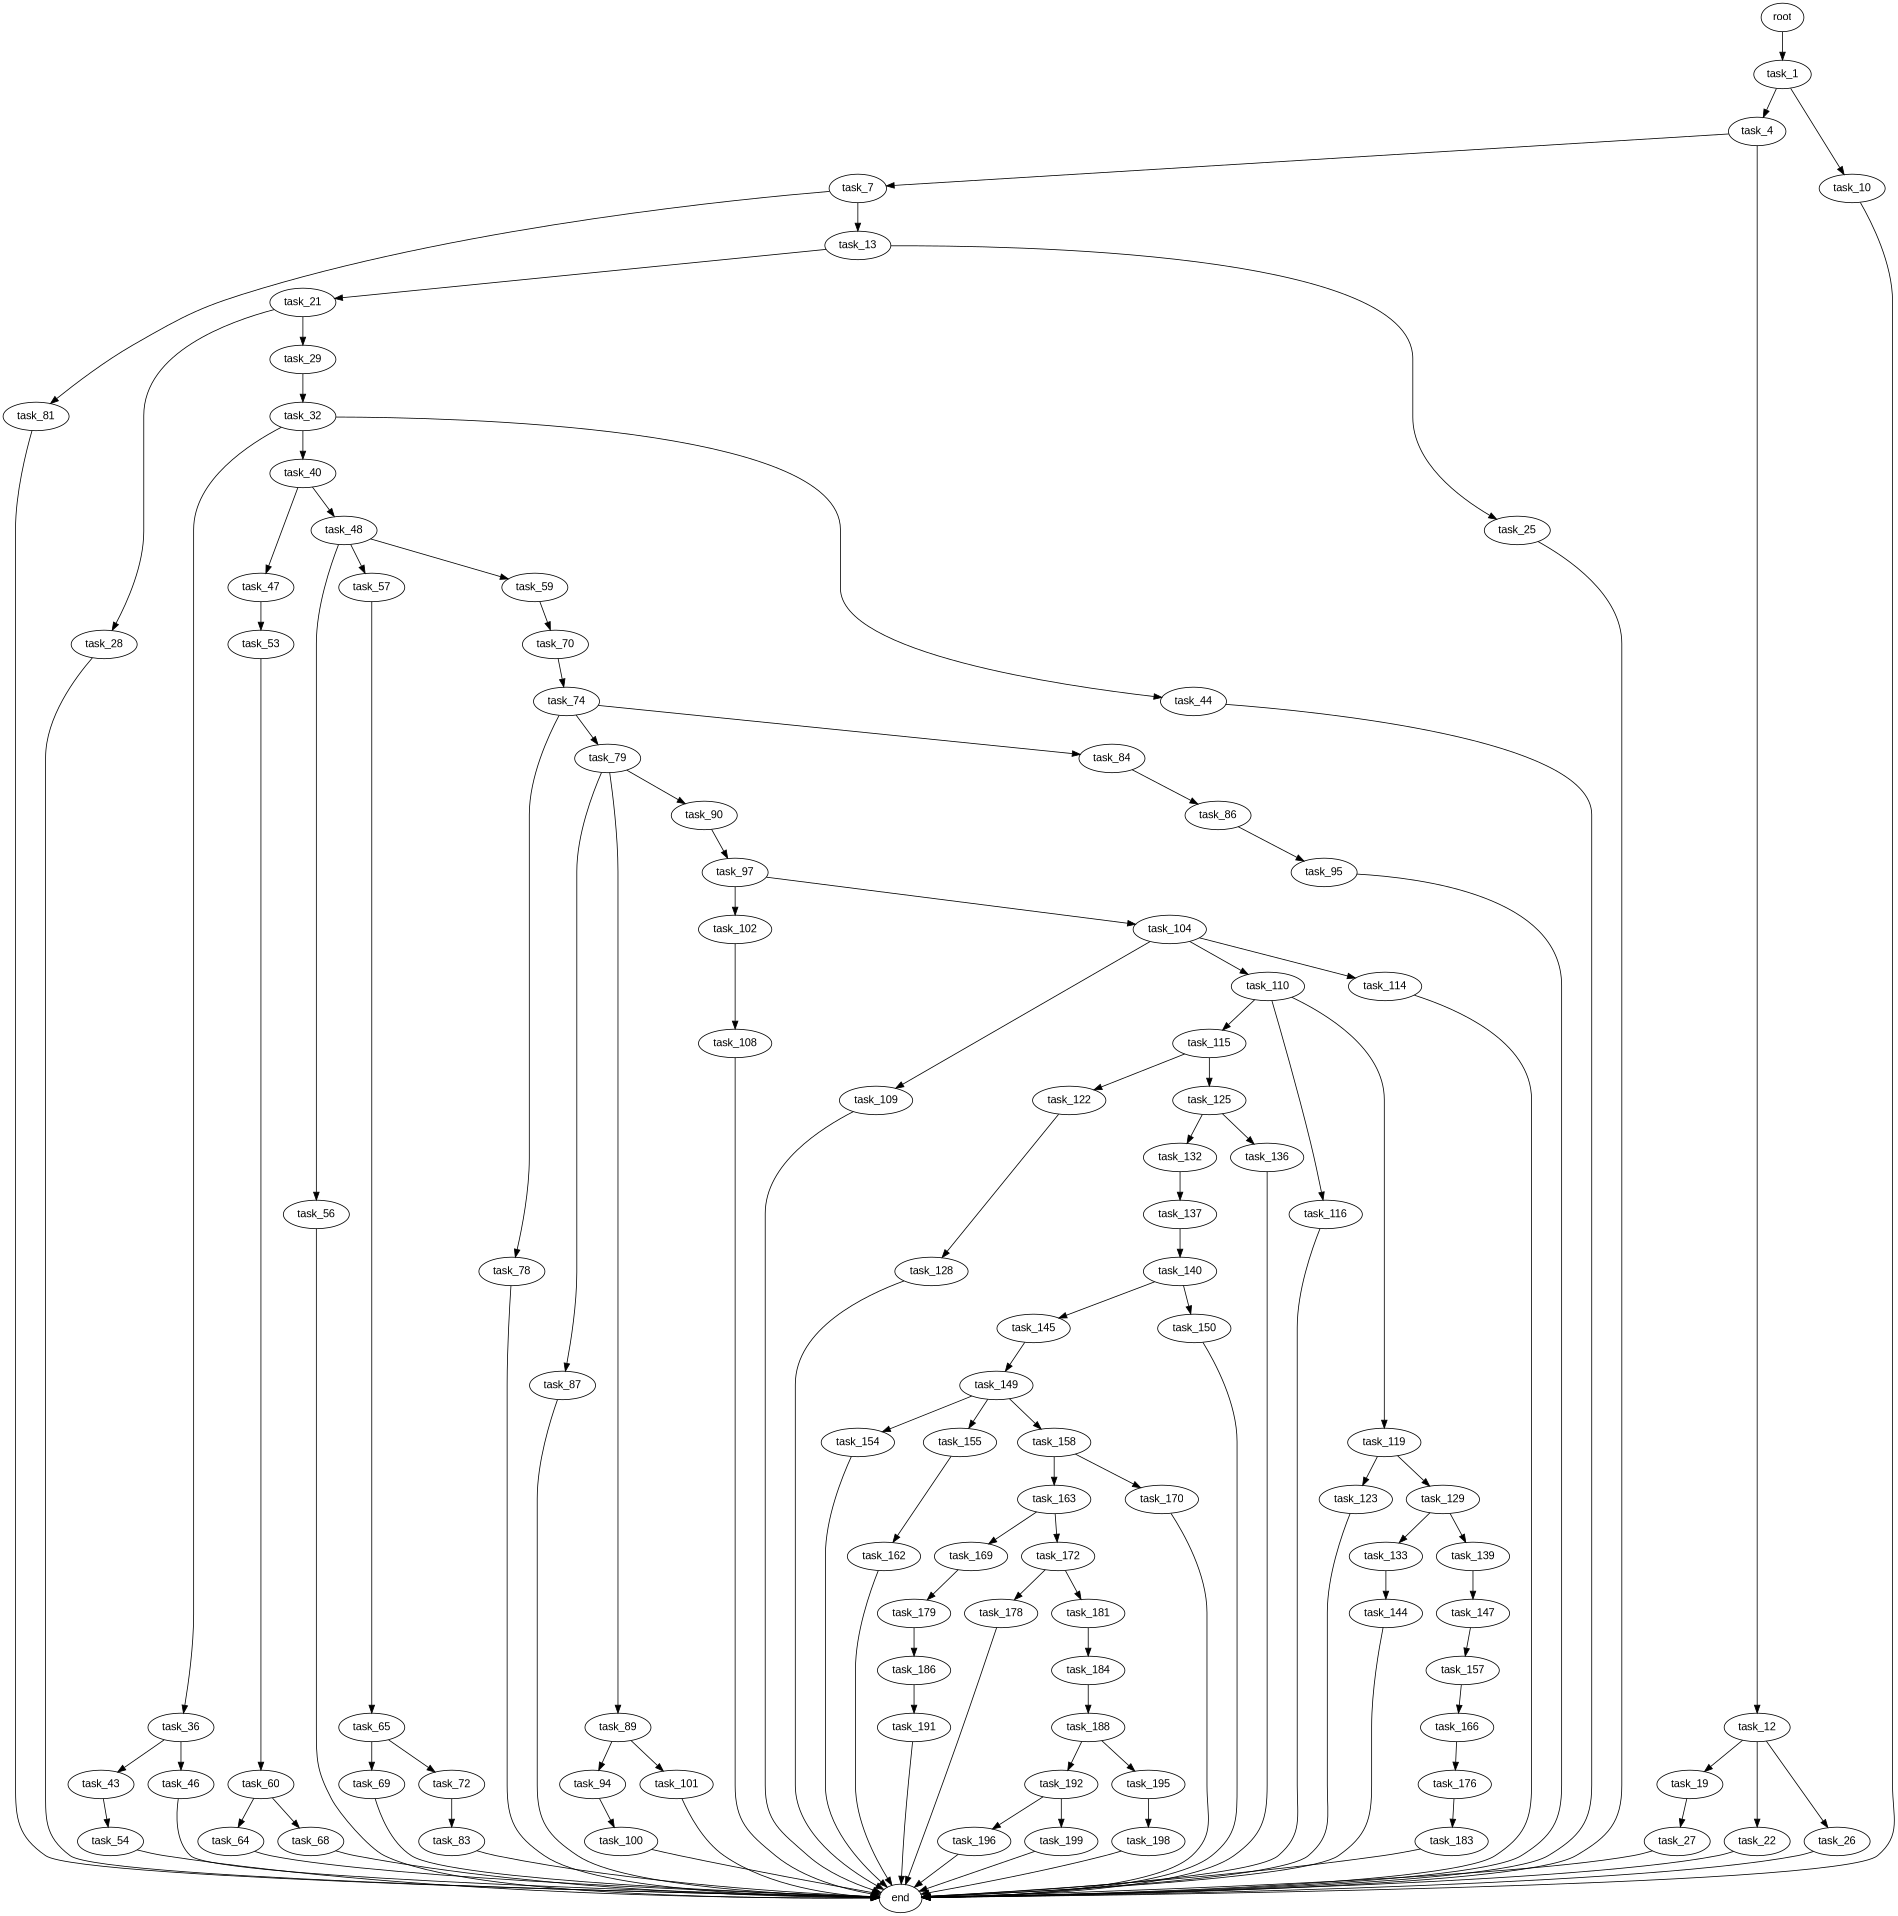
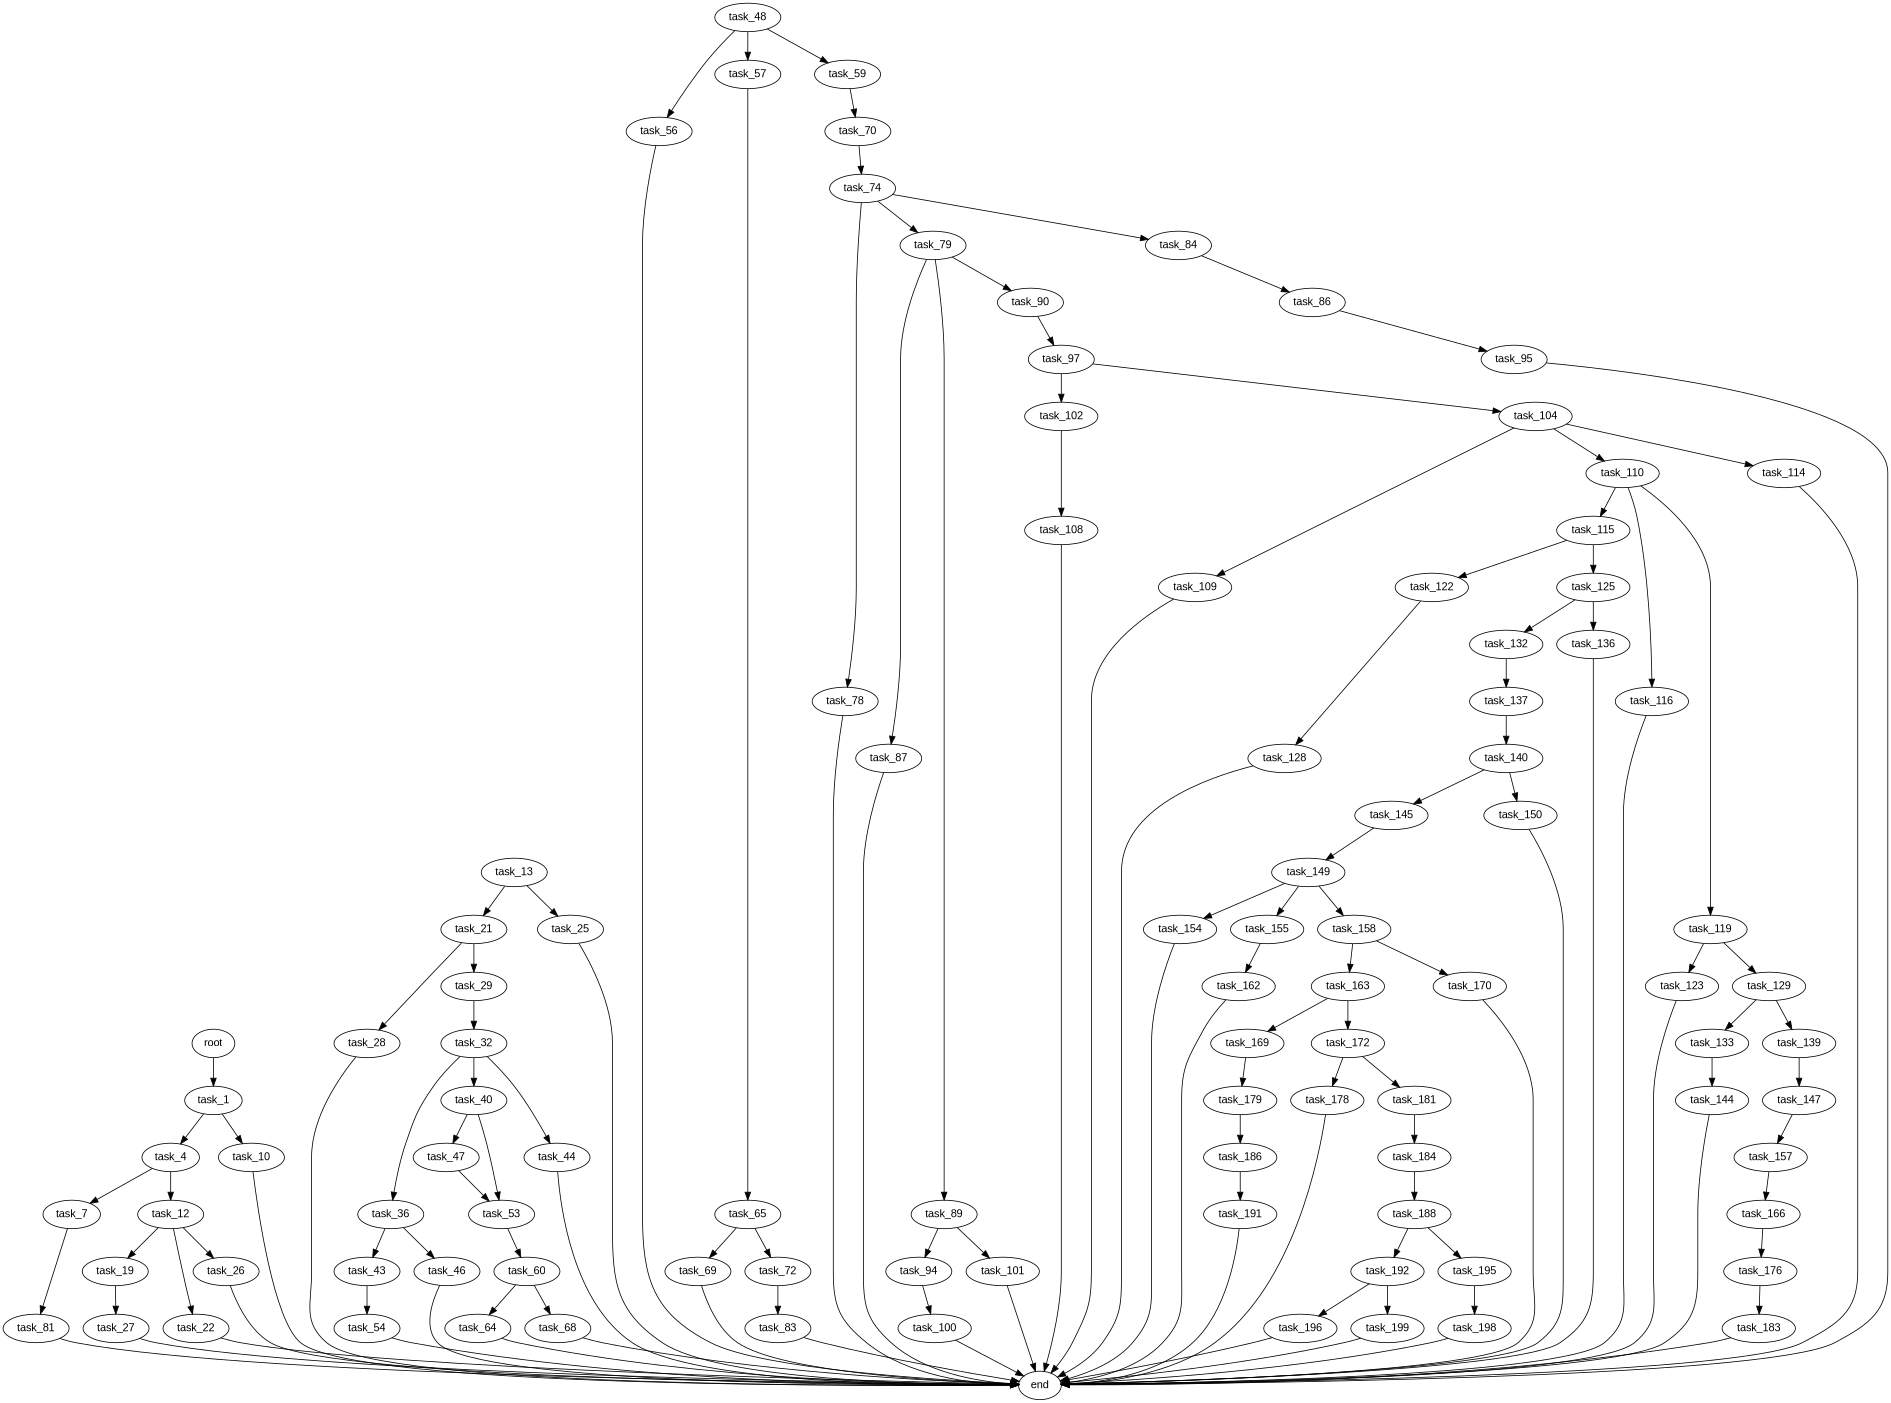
(858, 213) -> none
(321, 499) -> (489, 1153)
